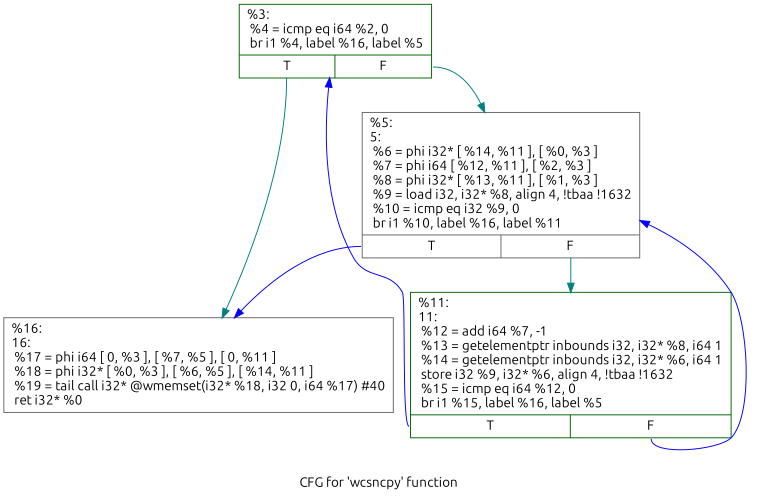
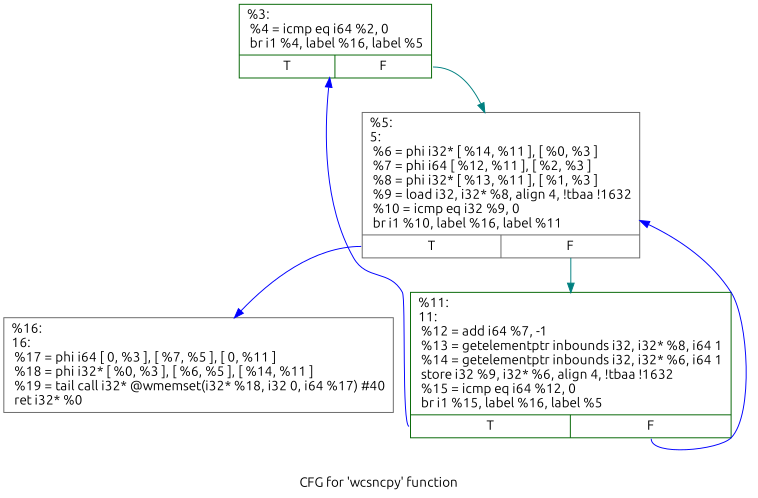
(268, 197) -> none
